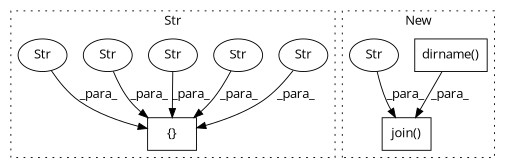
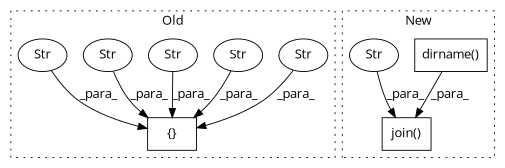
(173, 21) -> (173, 21)
